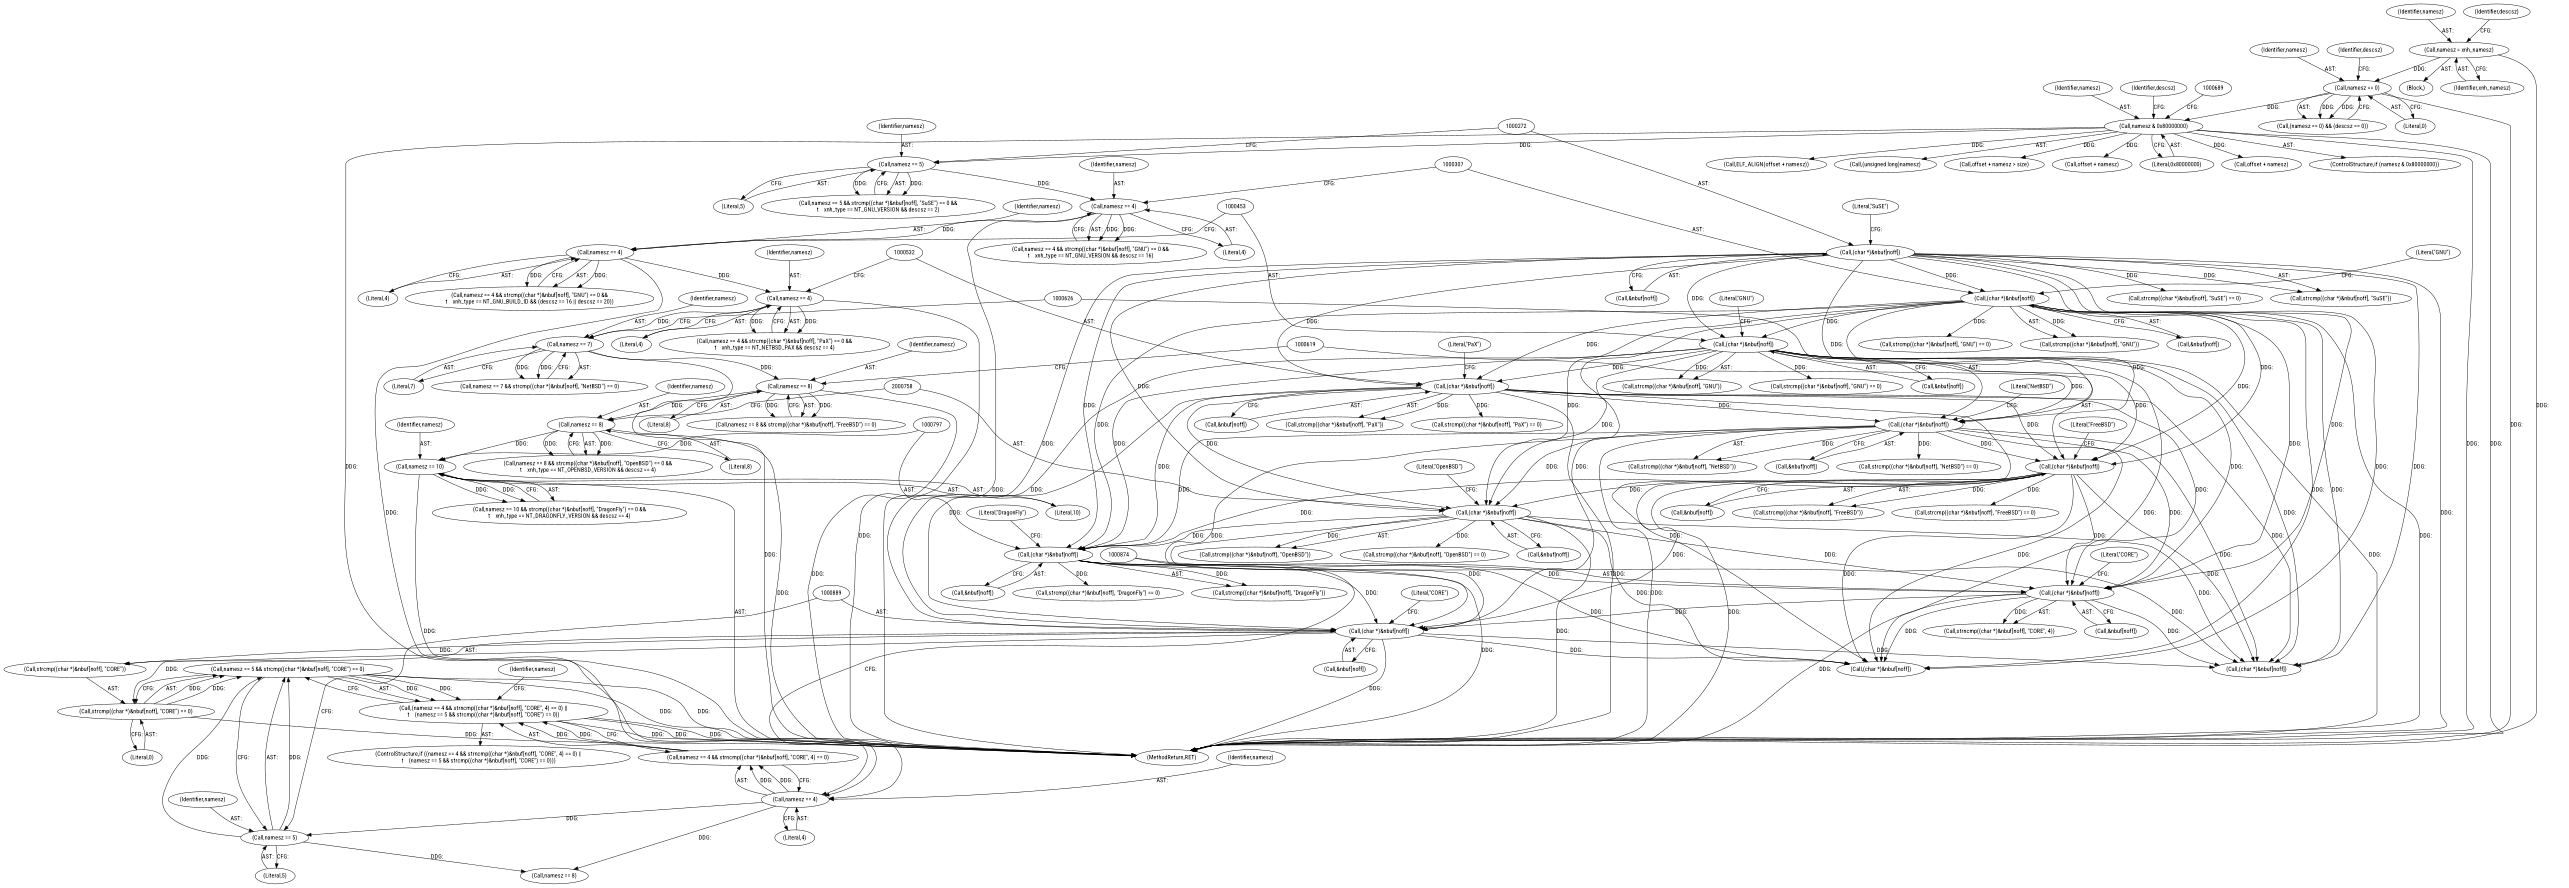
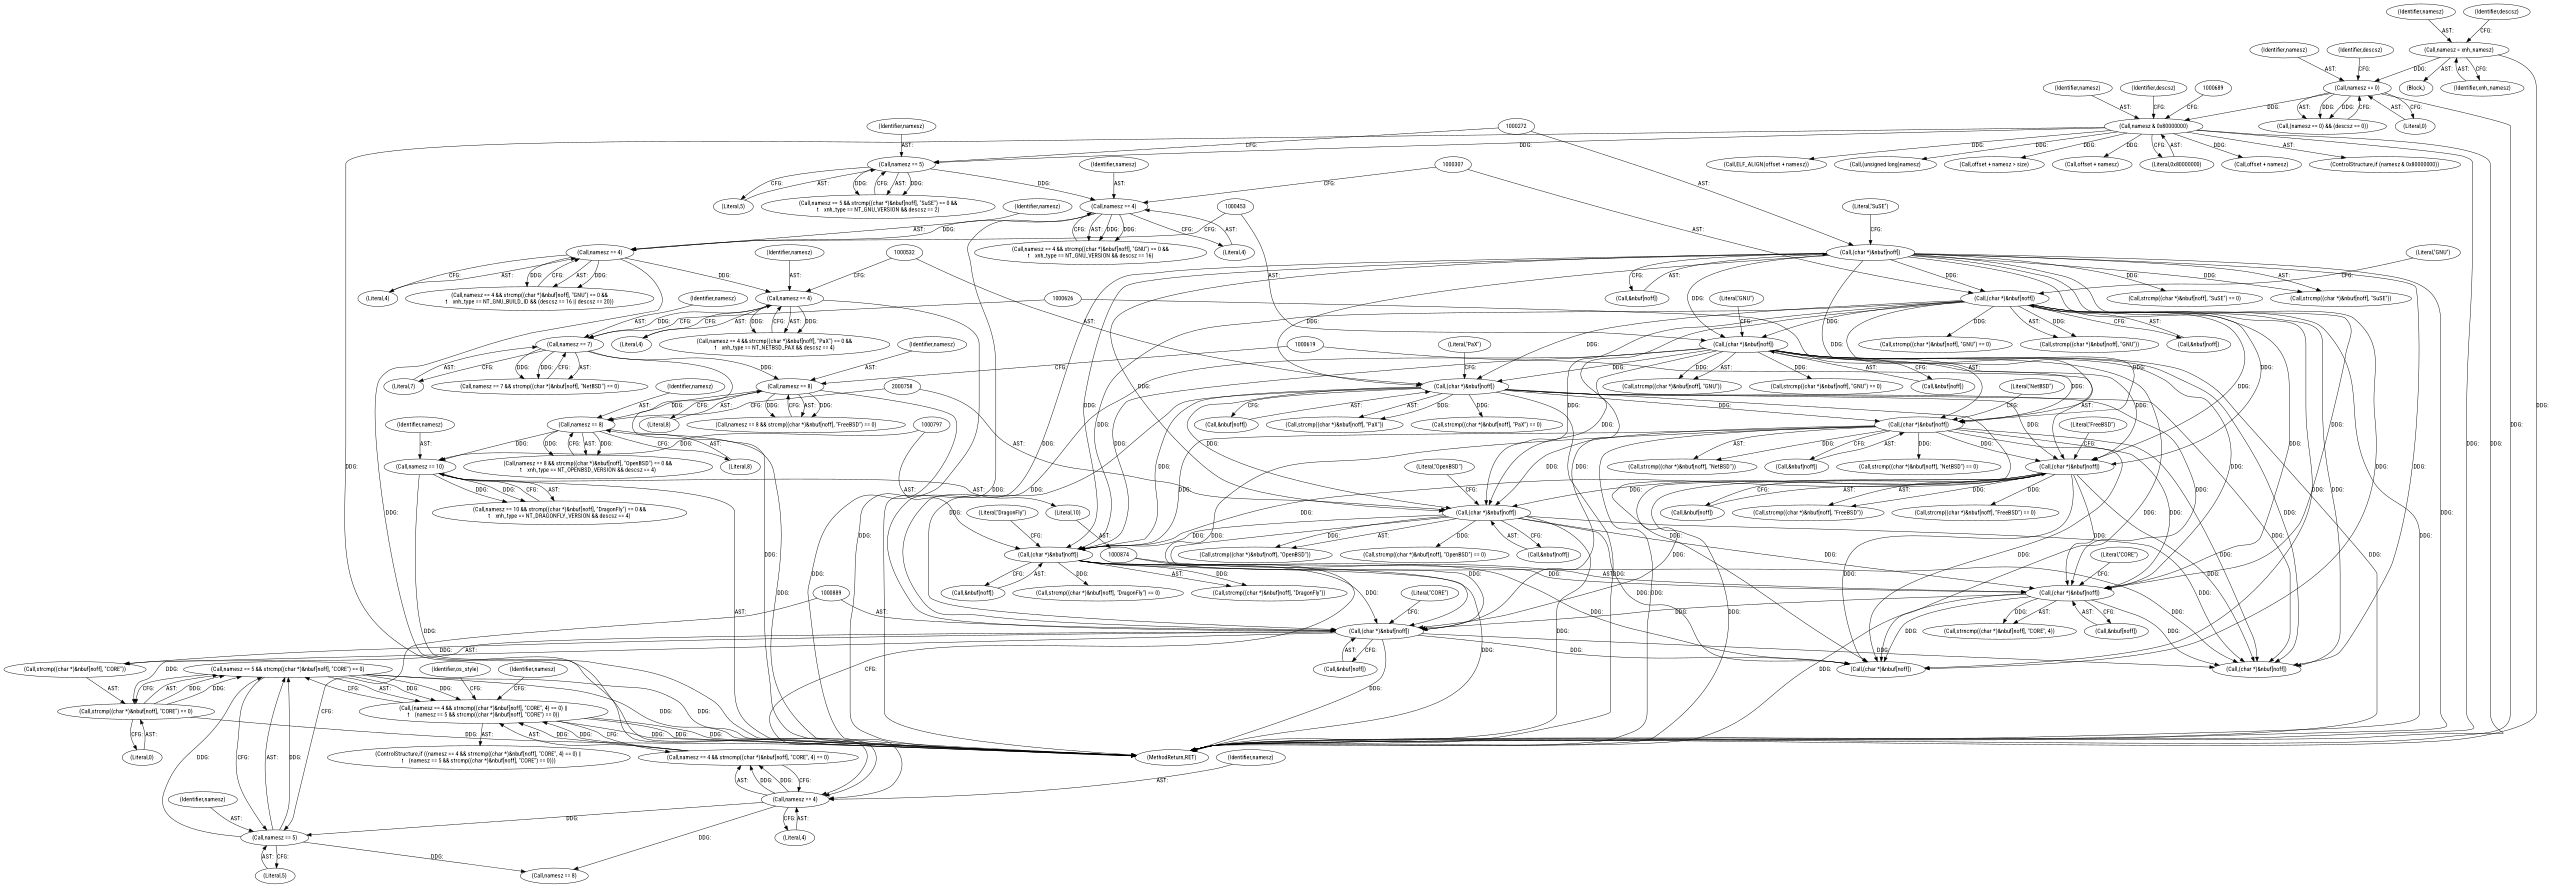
(2042, 145) -> (2042, 145)
(750, 483) -> (1092, 533)
none -> (455, 669)
